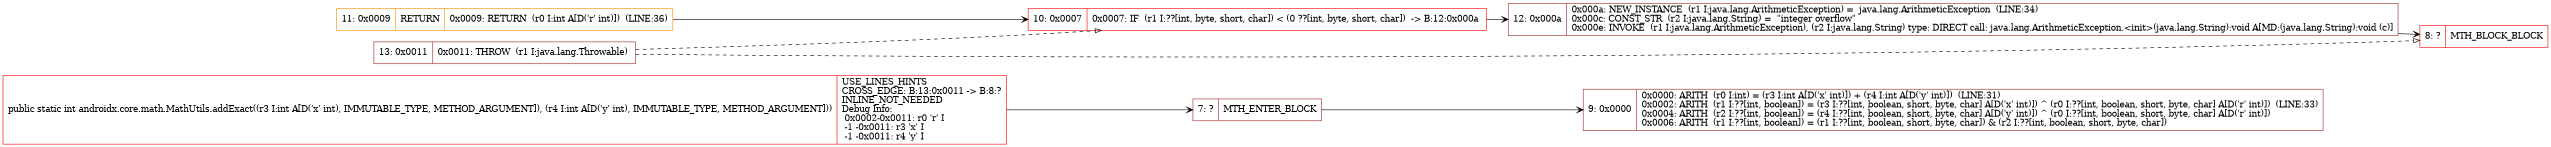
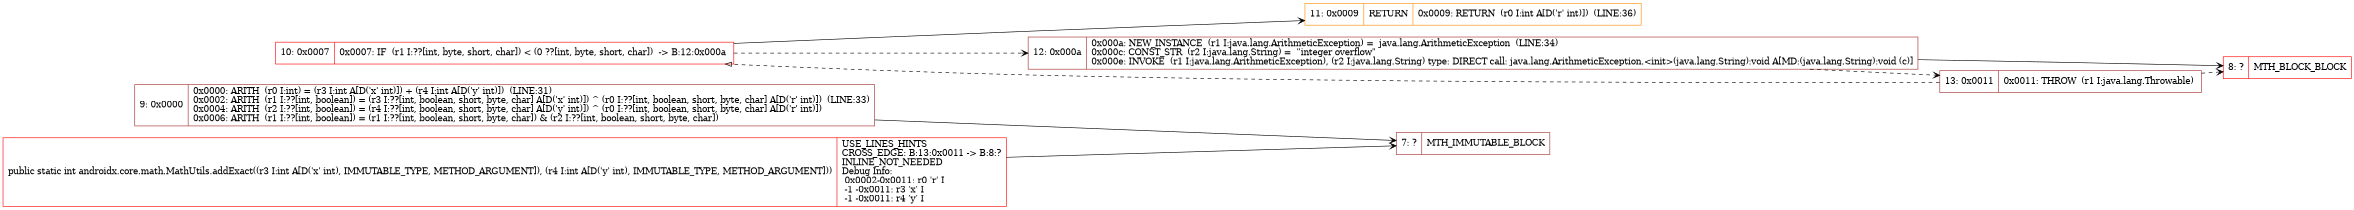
(847, 19) -> (1016, 32)
(1494, 19) -> (878, 53)
(1525, 56) -> (2209, 73)
none -> (1872, 72)
(1270, 110) -> (1486, 143)
(1449, 110) -> (1132, 130)
